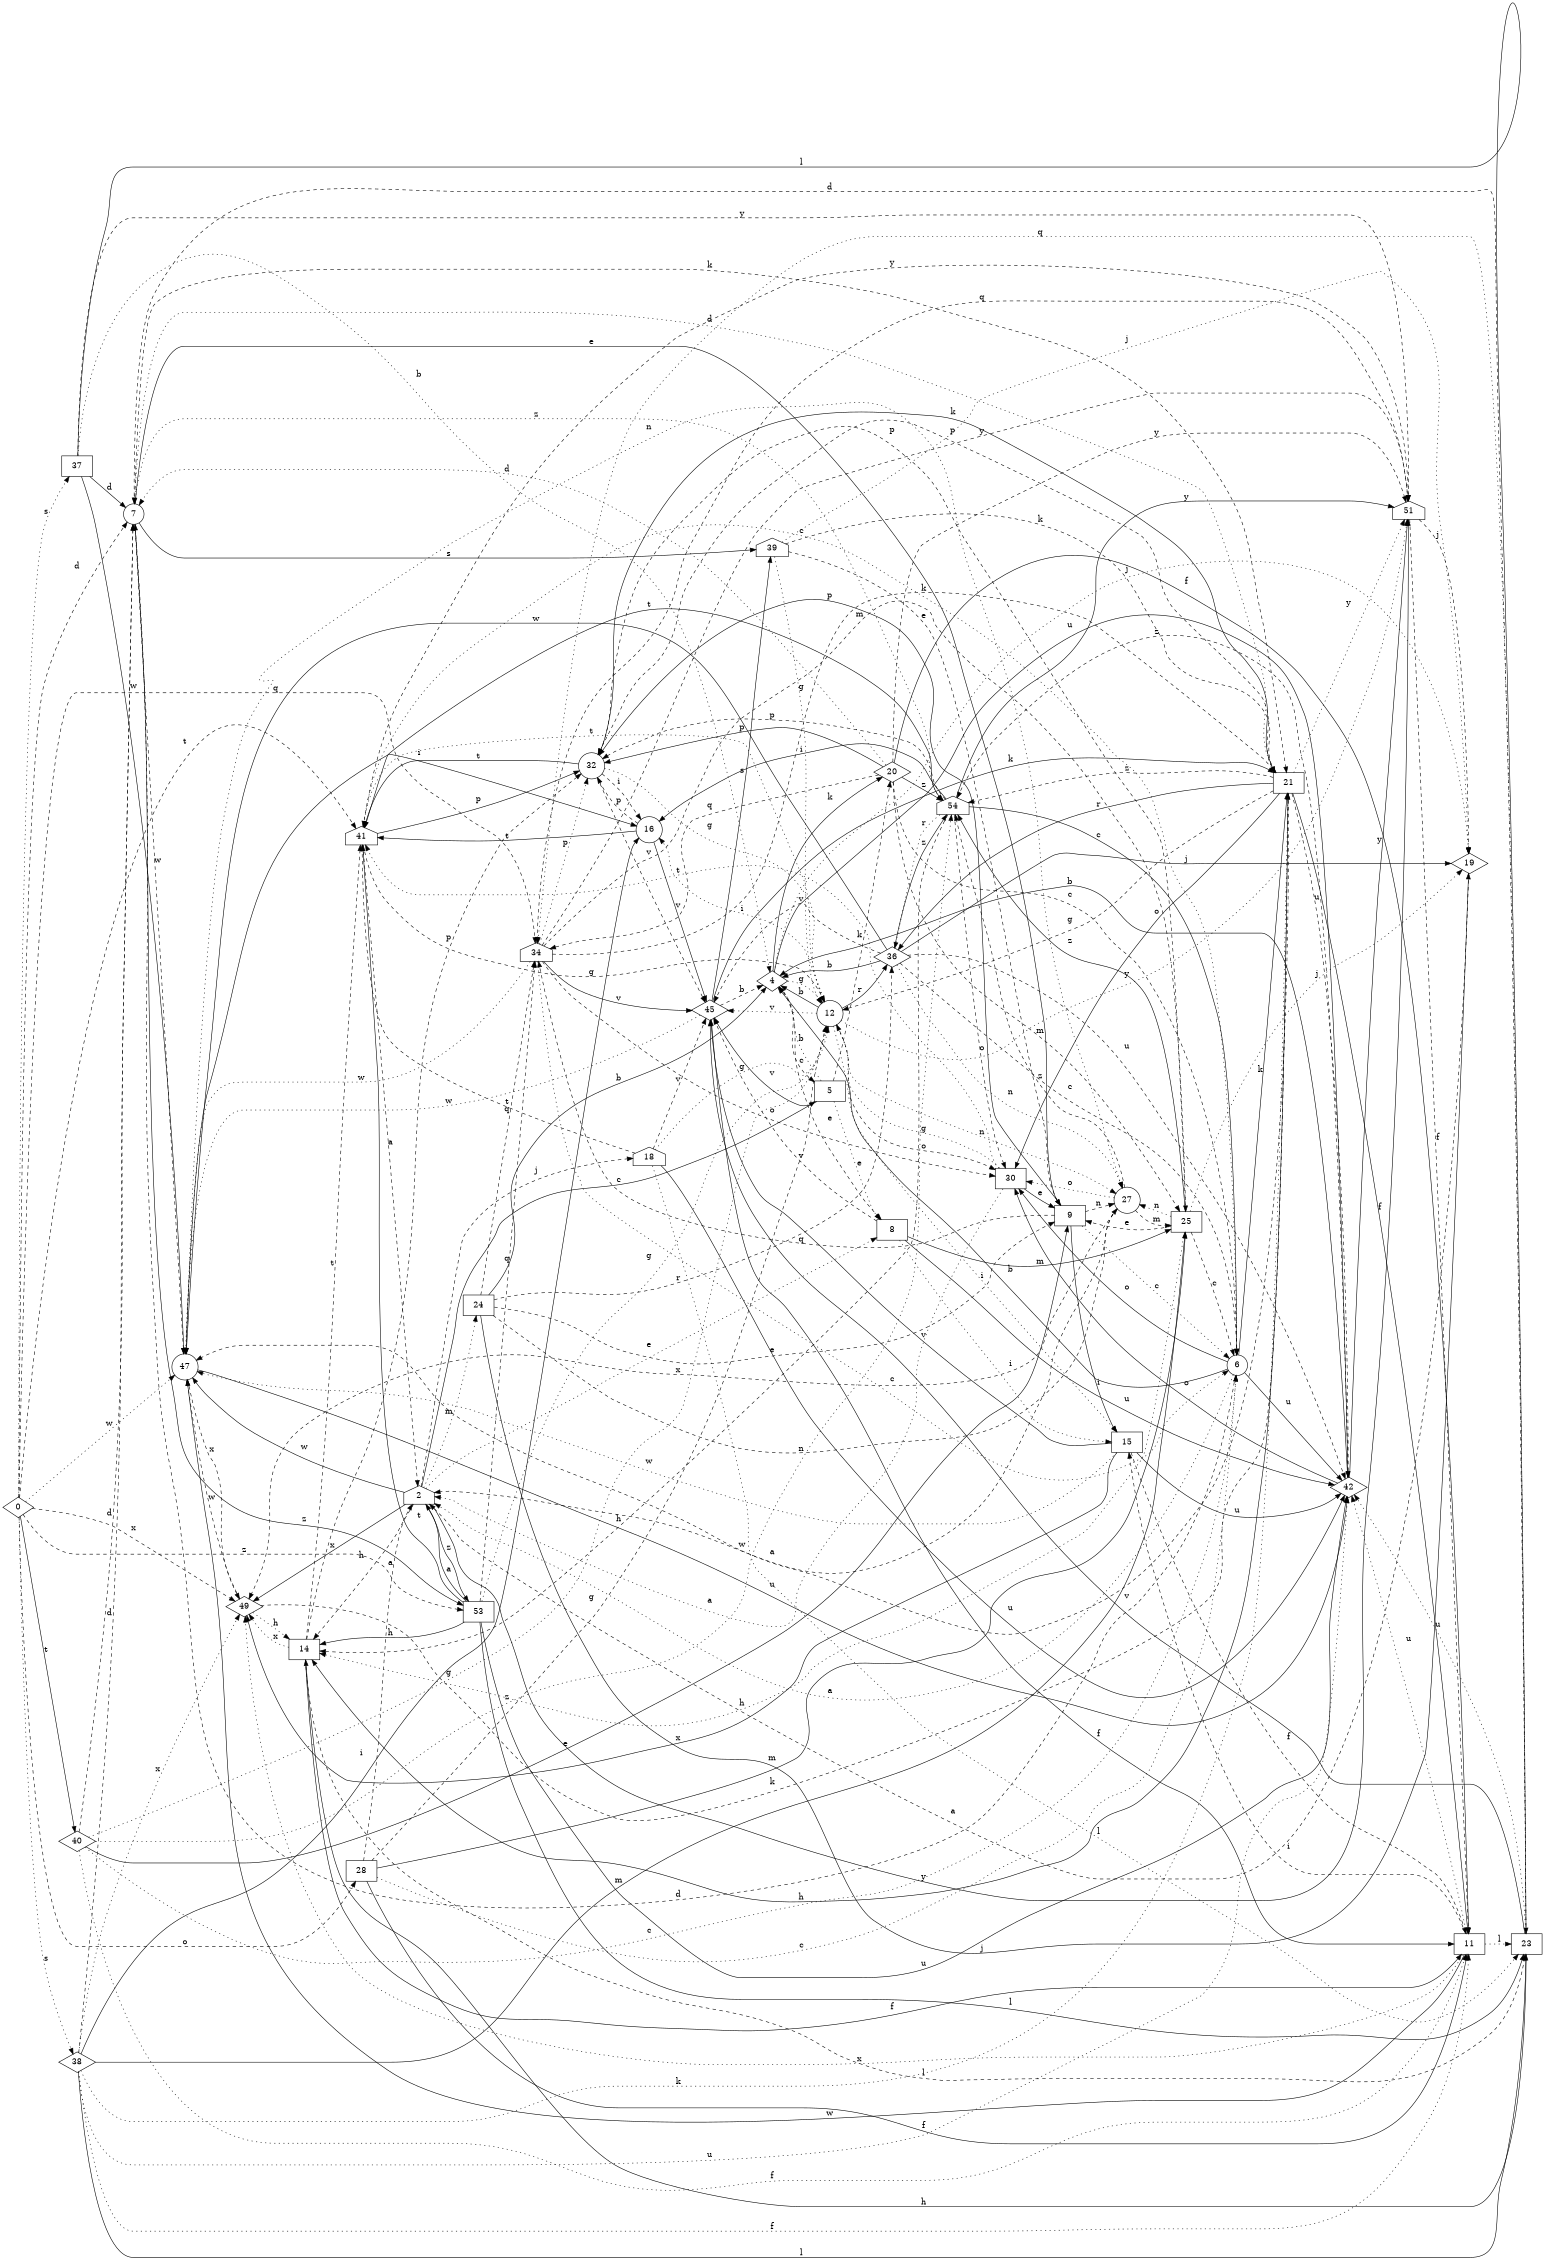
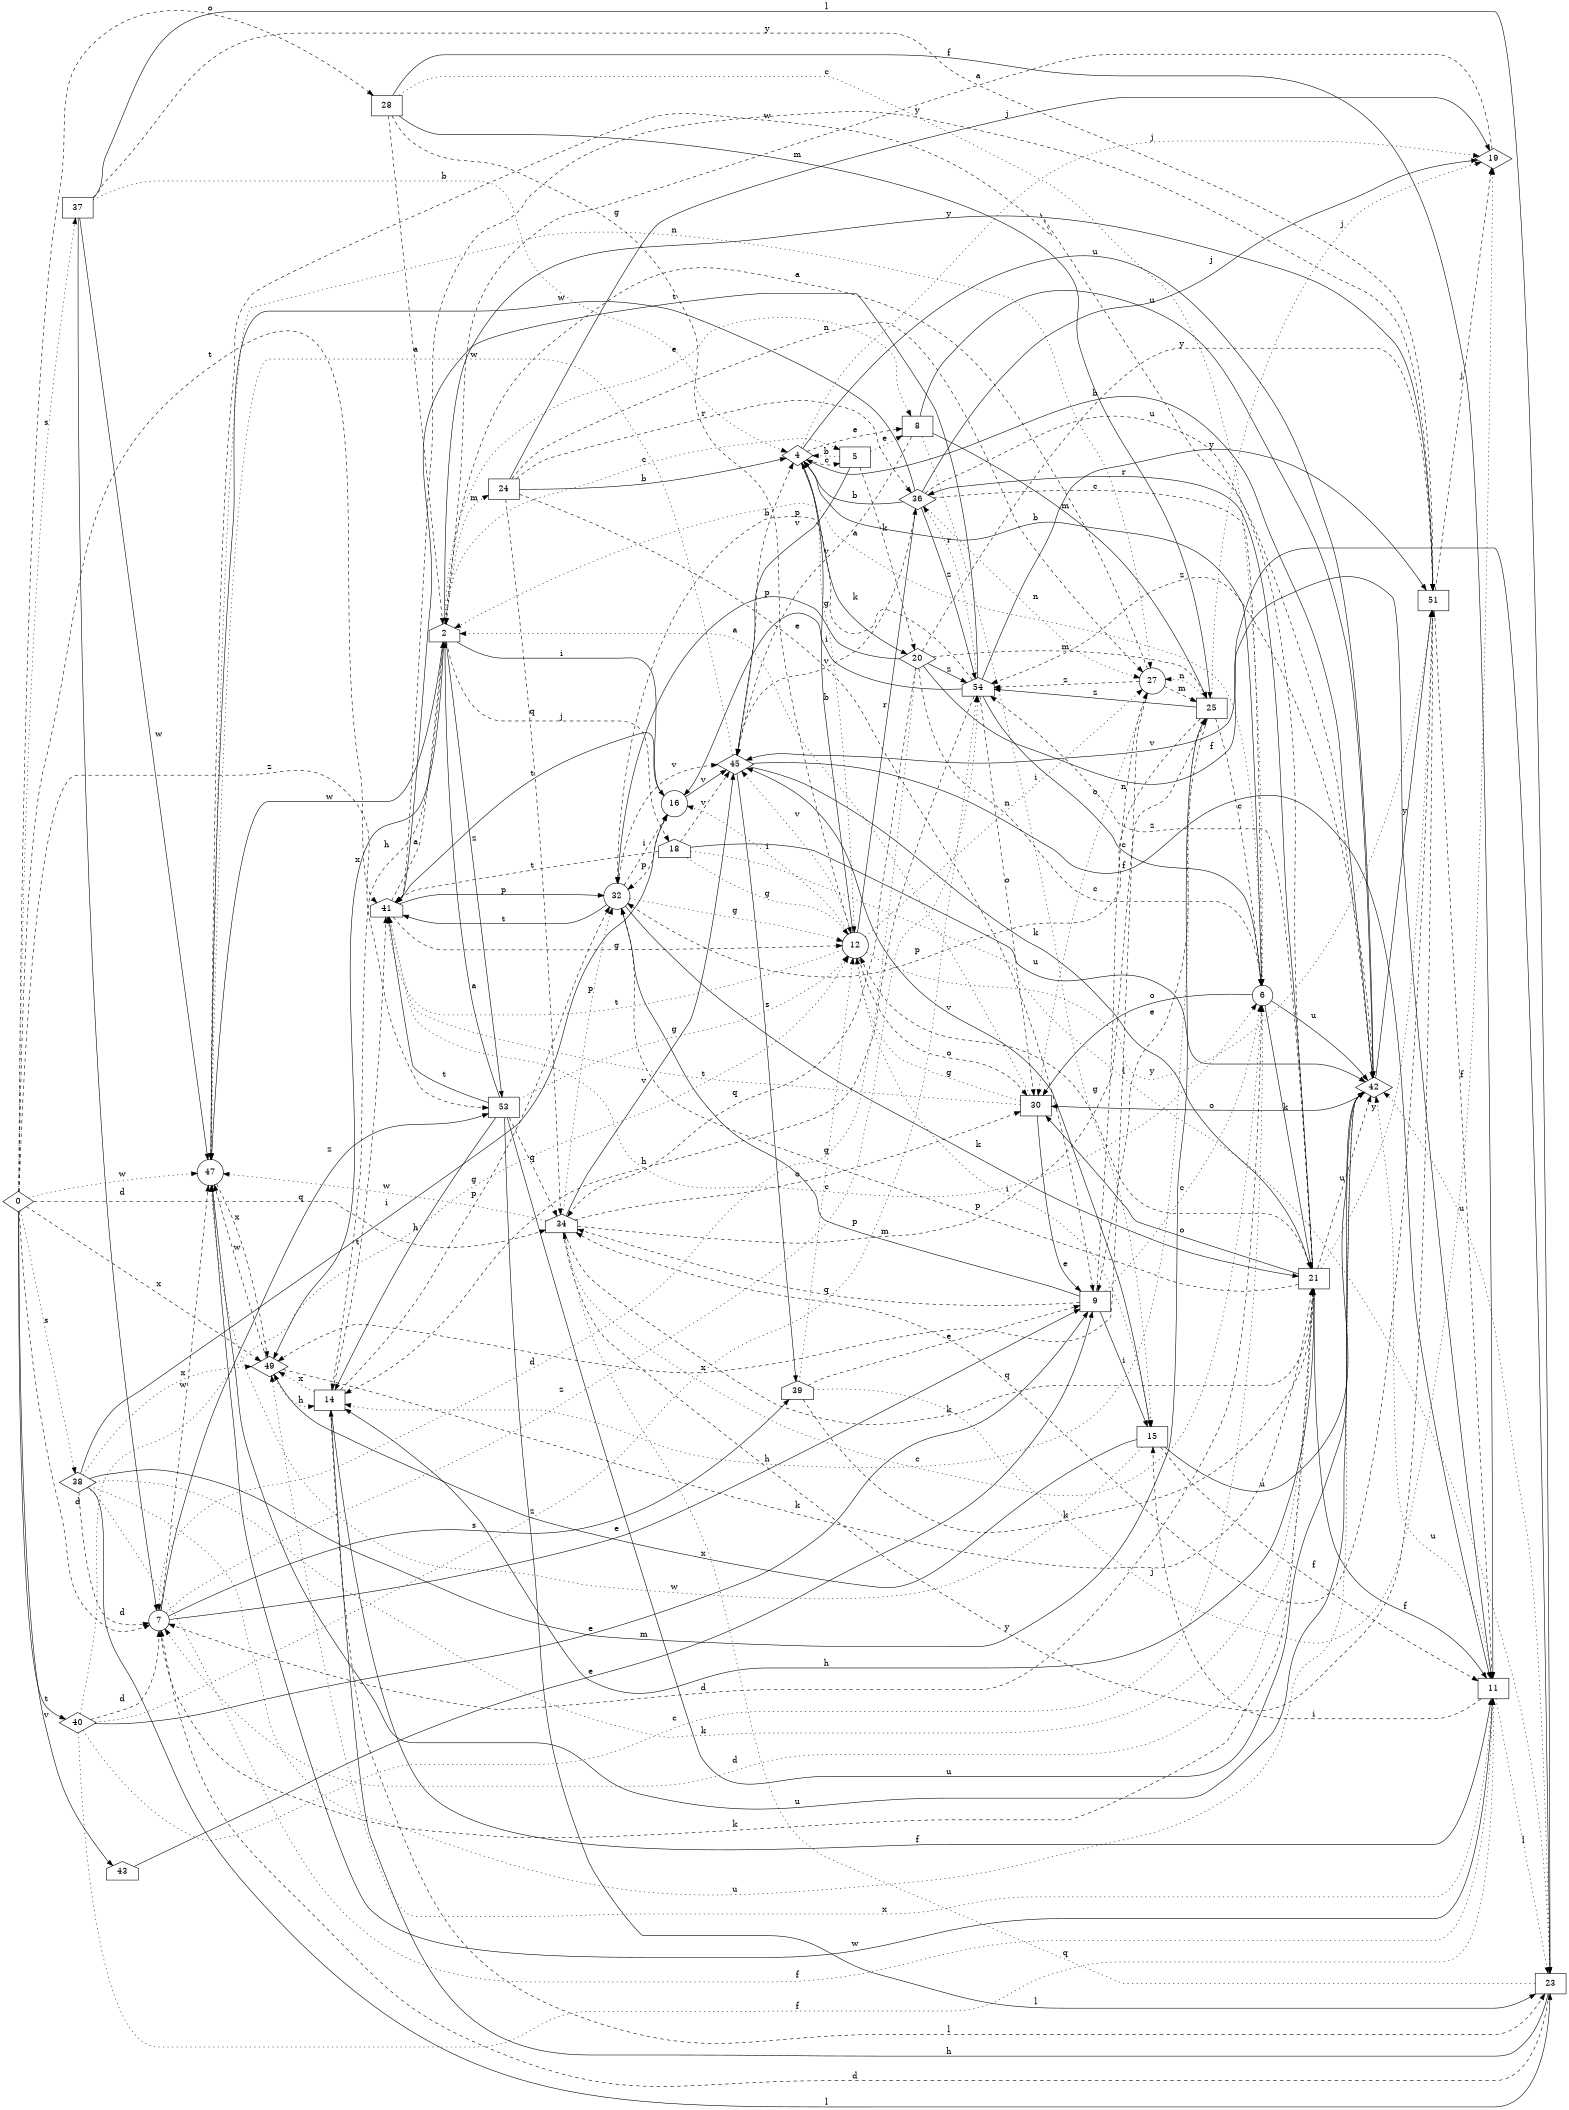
(1409, 511) -> (1433, 601)
(256, 904) -> (616, 658)
(524, 1206) -> (604, 478)
none -> (122, 1872)
